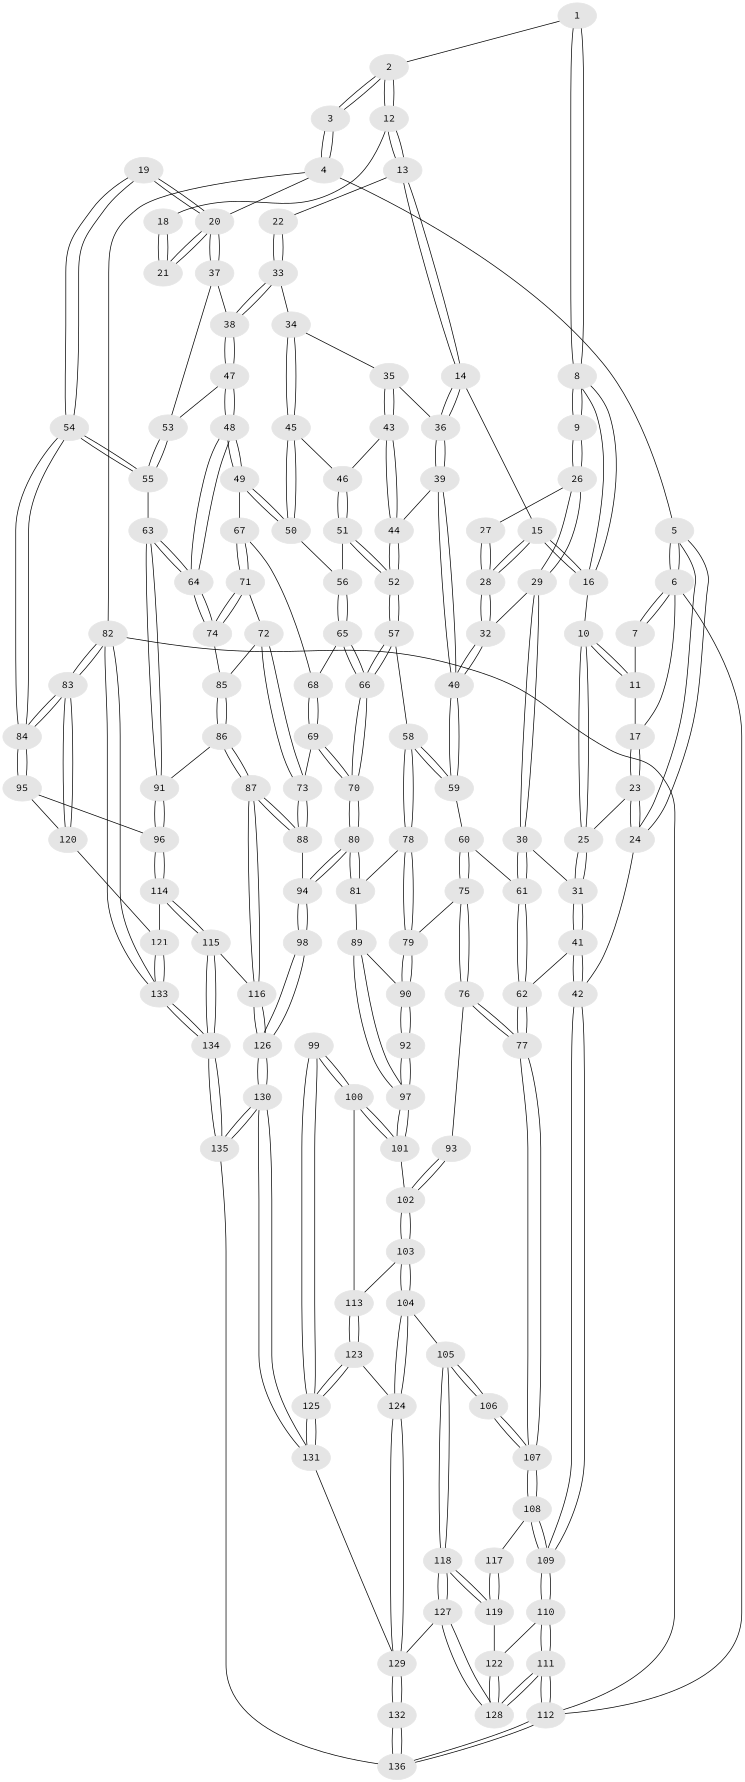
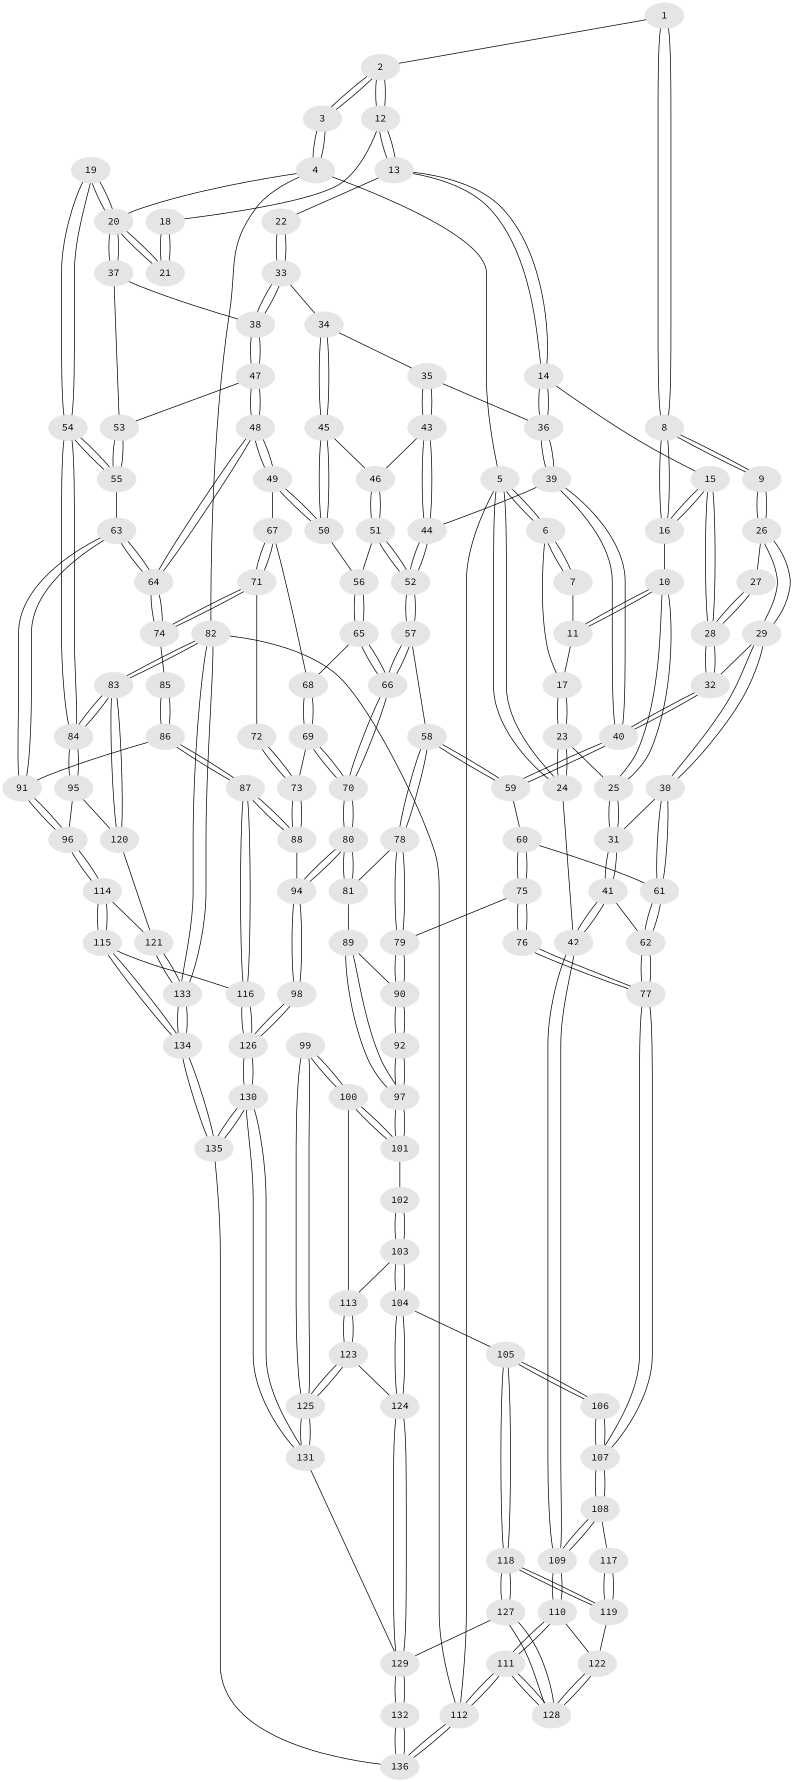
(243, 659) -> none
(451, 1149) -> none
(742, 1207) -> (466, 1095)
